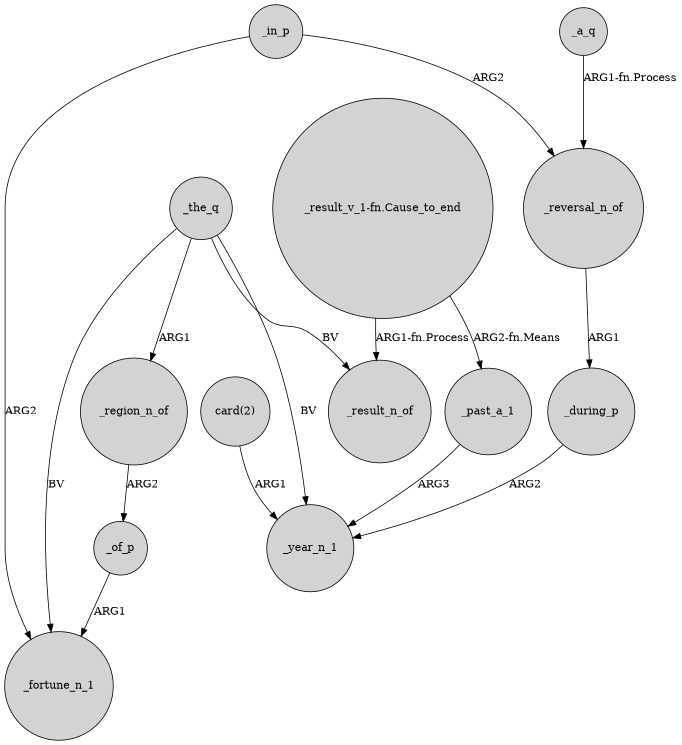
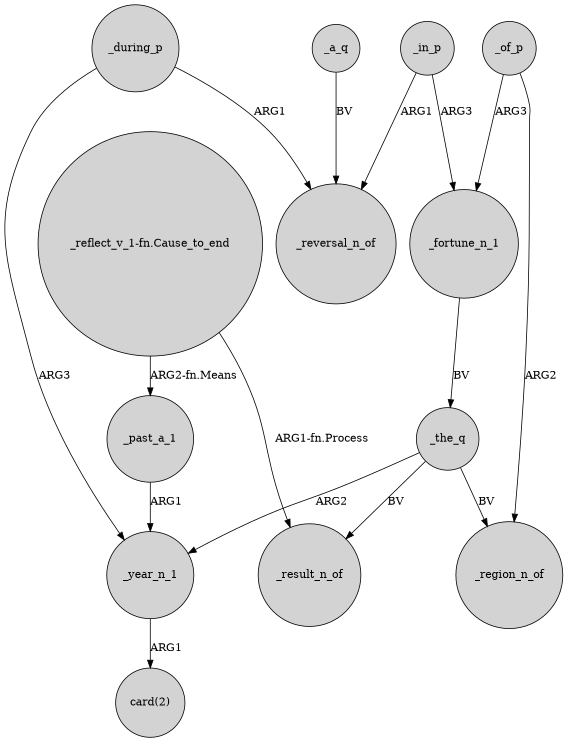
(489, 78) -> (417, 112)
(630, 78) -> (344, 112)
(383, 208) -> (150, 244)
(588, 314) -> (250, 114)
(175, 338) -> (486, 502)
(59, 407) -> (455, 349)
(21, 412) -> (457, 112)
(308, 412) -> (332, 502)
(251, 482) -> (150, 639)
(434, 485) -> (166, 502)
(525, 485) -> (55, 376)
(126, 489) -> (528, 293)
(110, 612) -> (511, 112)
